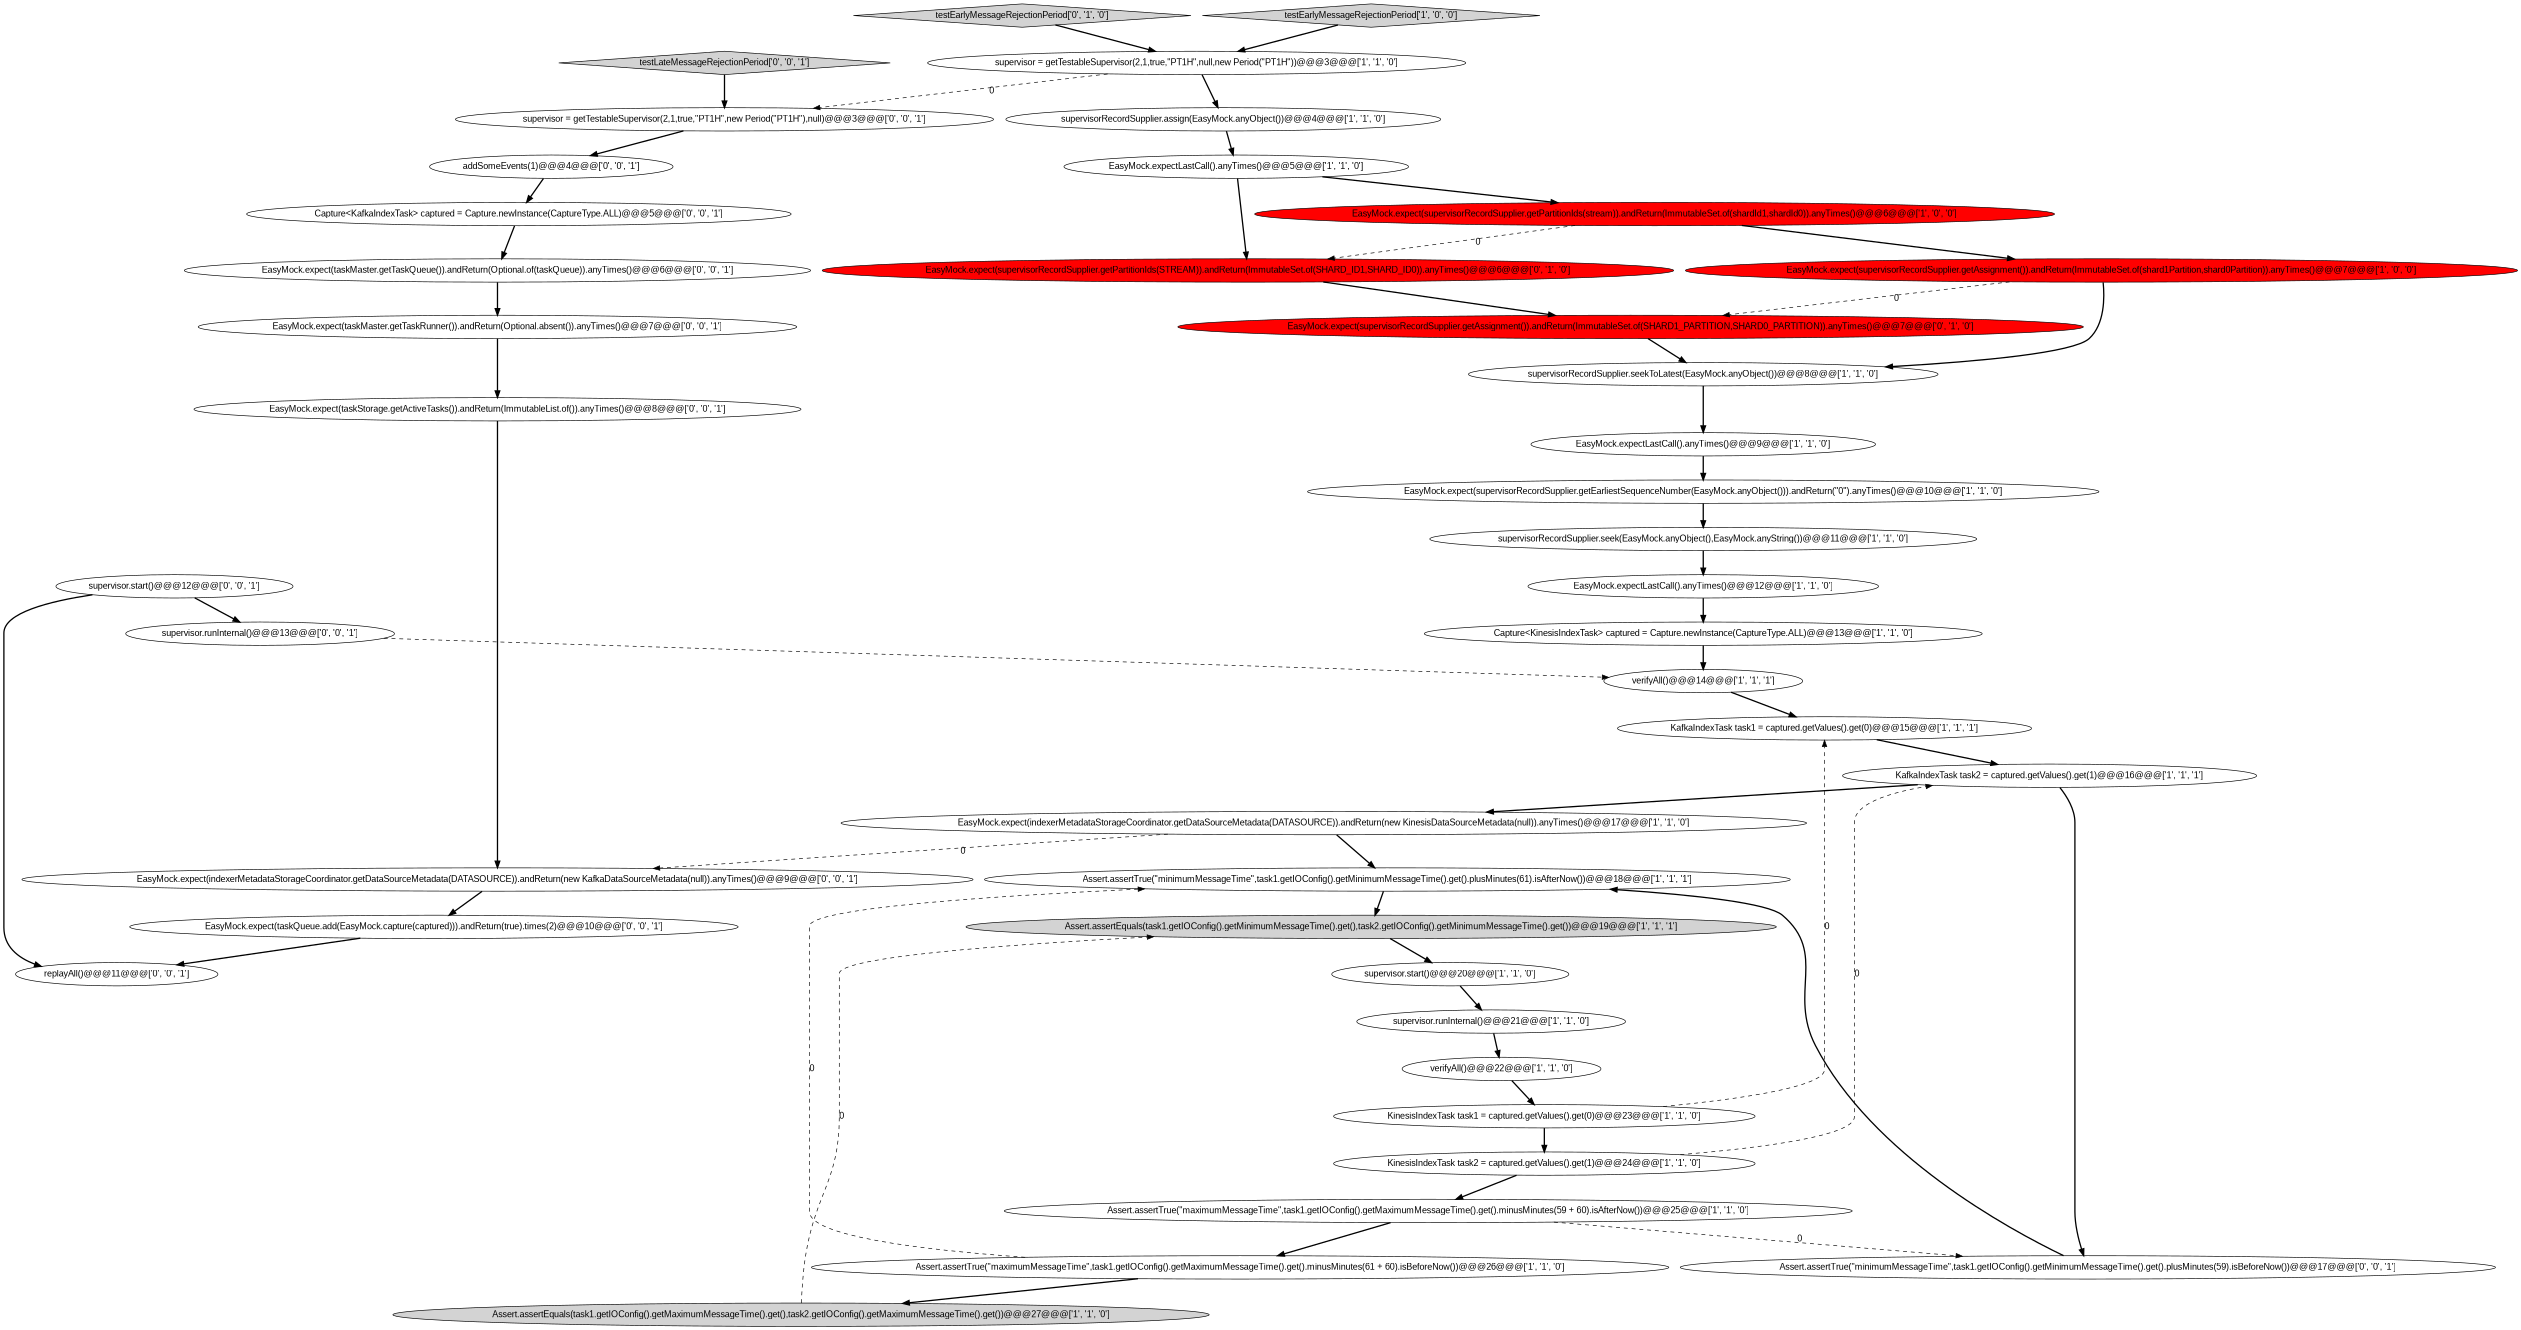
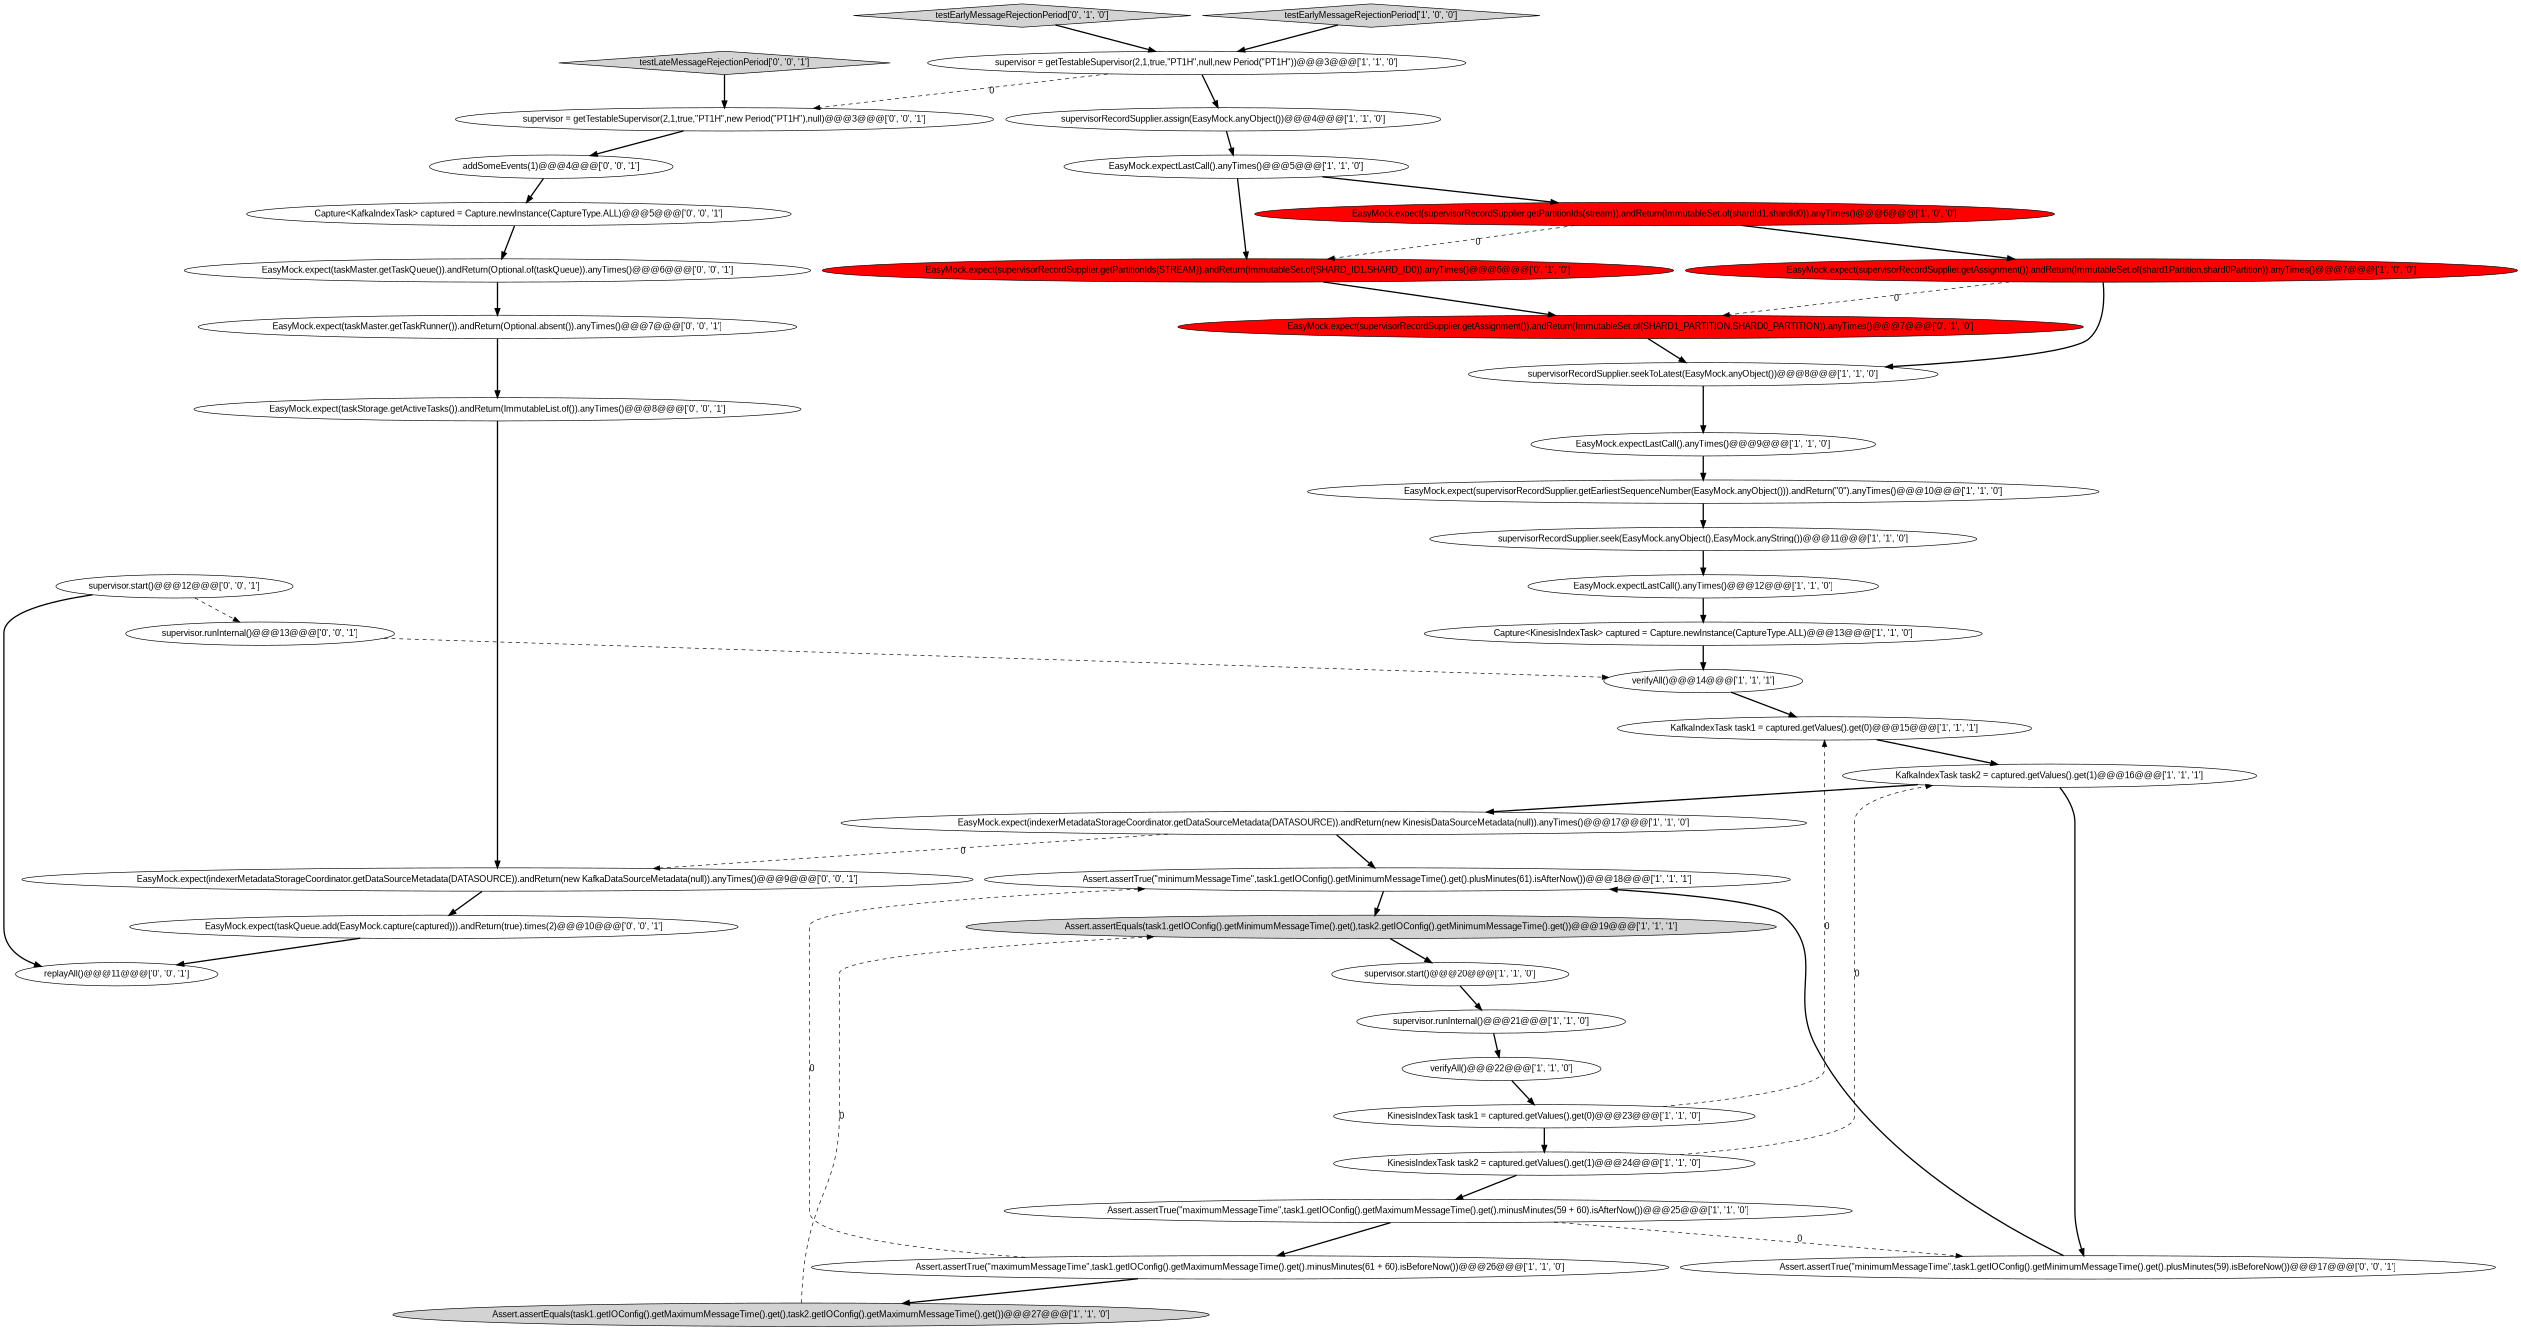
(214, 608) -> (214, 608)
